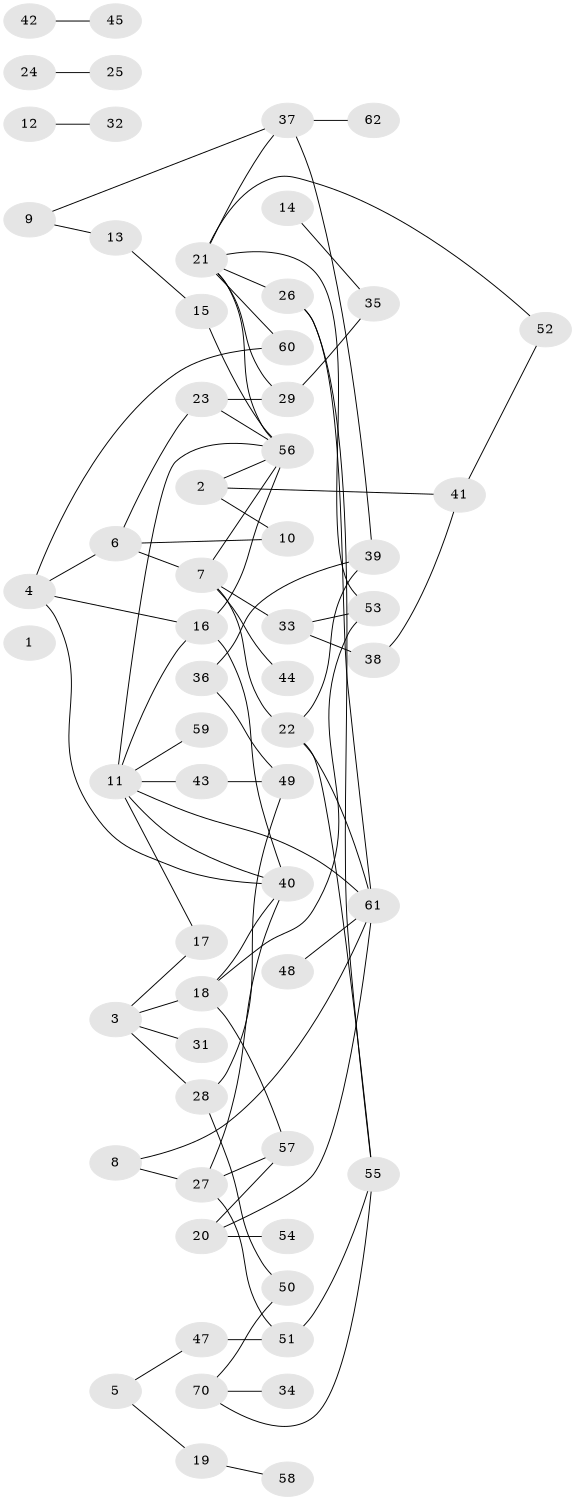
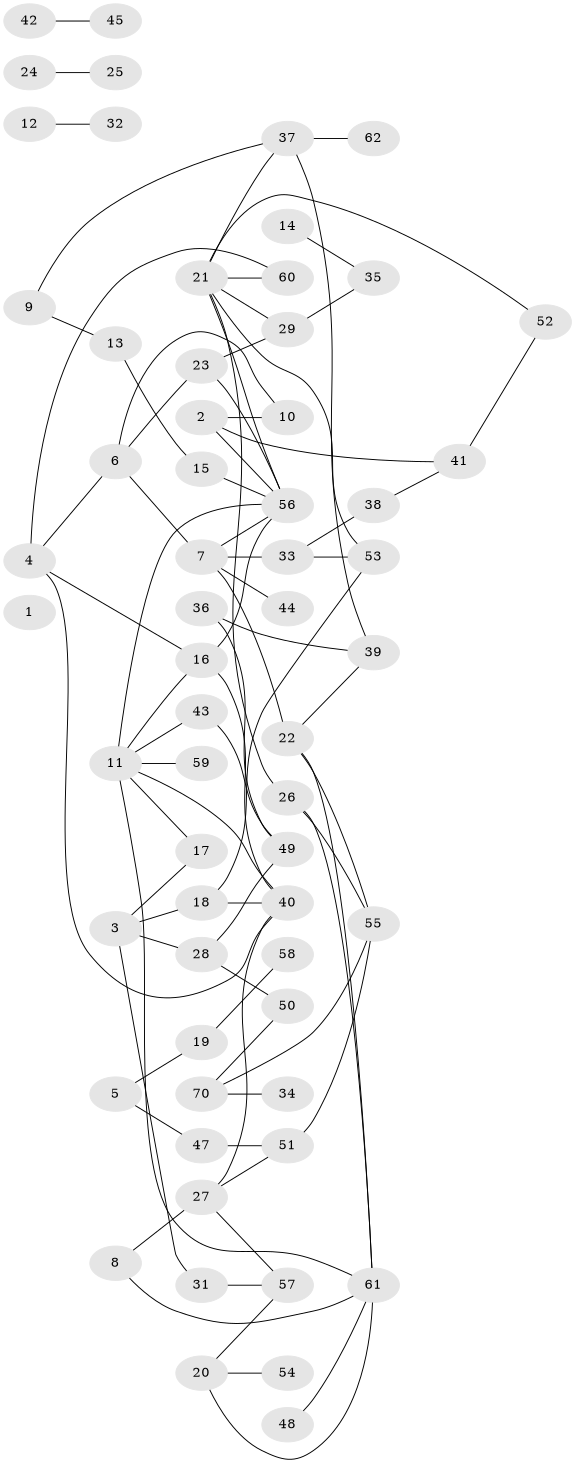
(254, 1067) -> (245, 1285)
